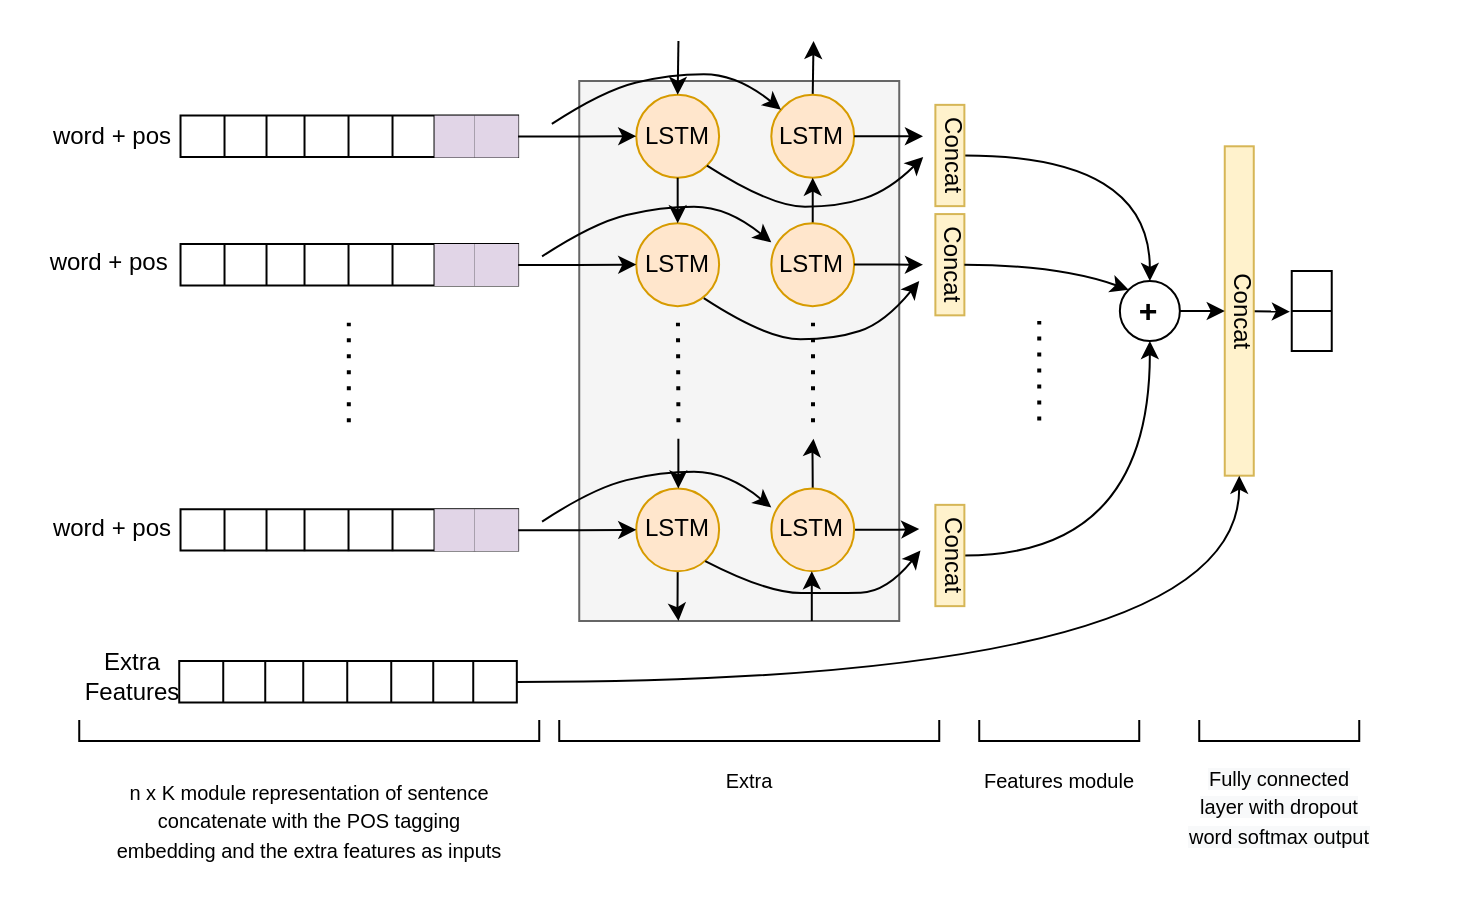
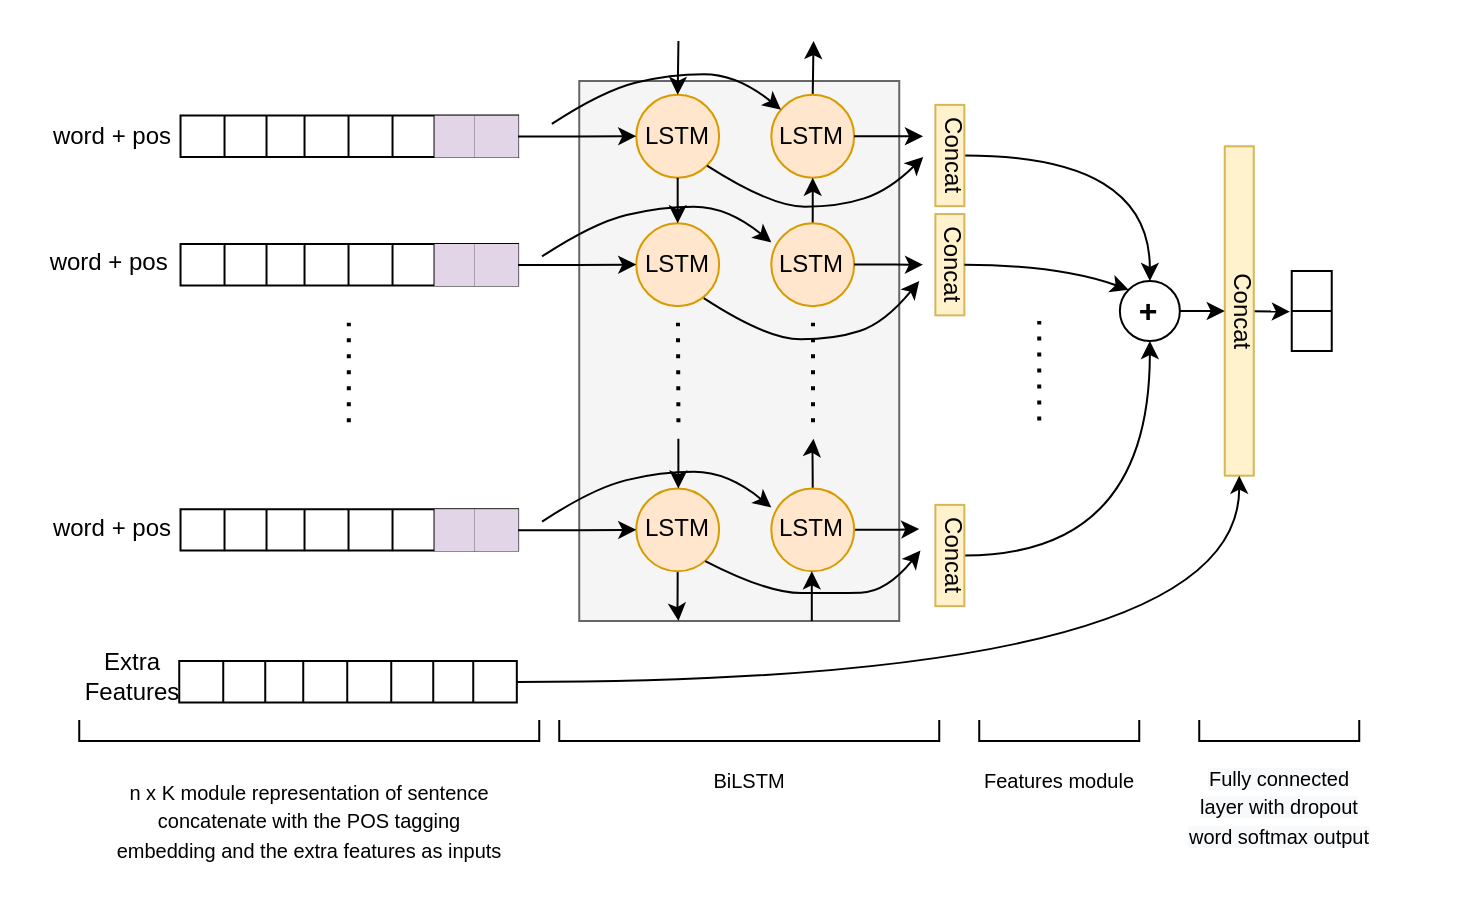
(750, 781) -> (750, 781)
